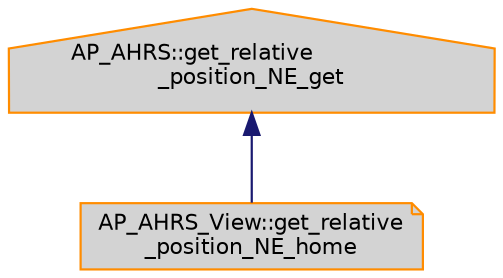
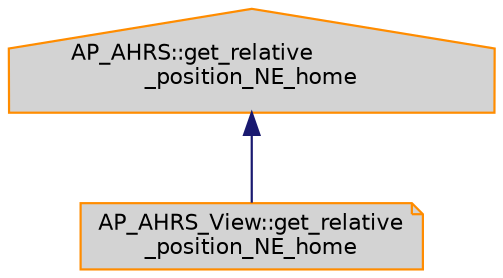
(252, 66) -> (252, 66)
